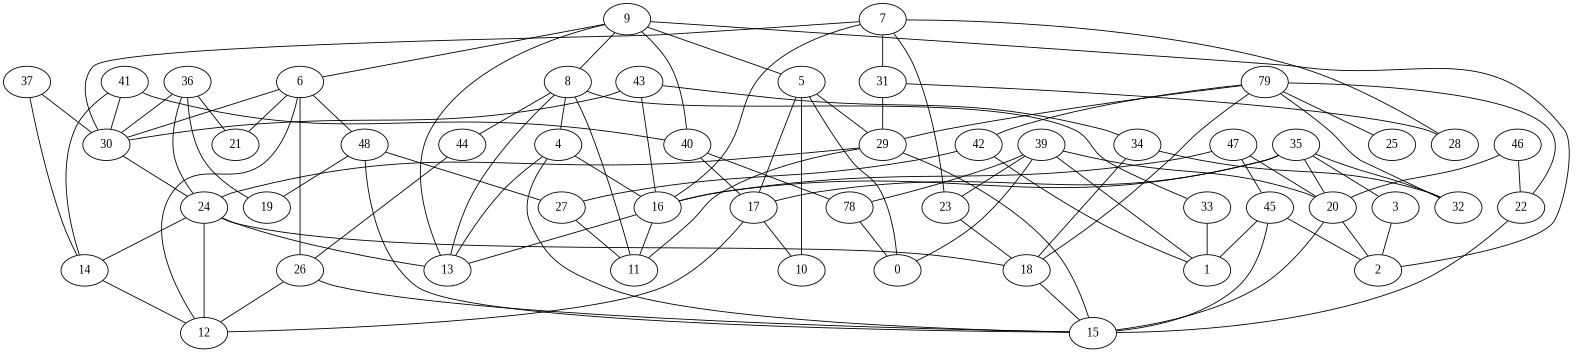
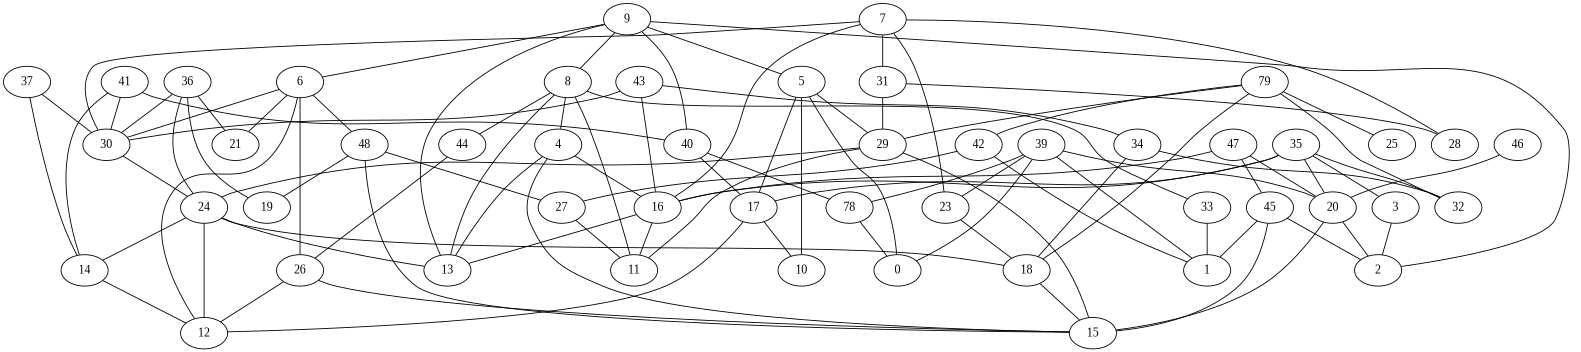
(1521, 208) -> none
